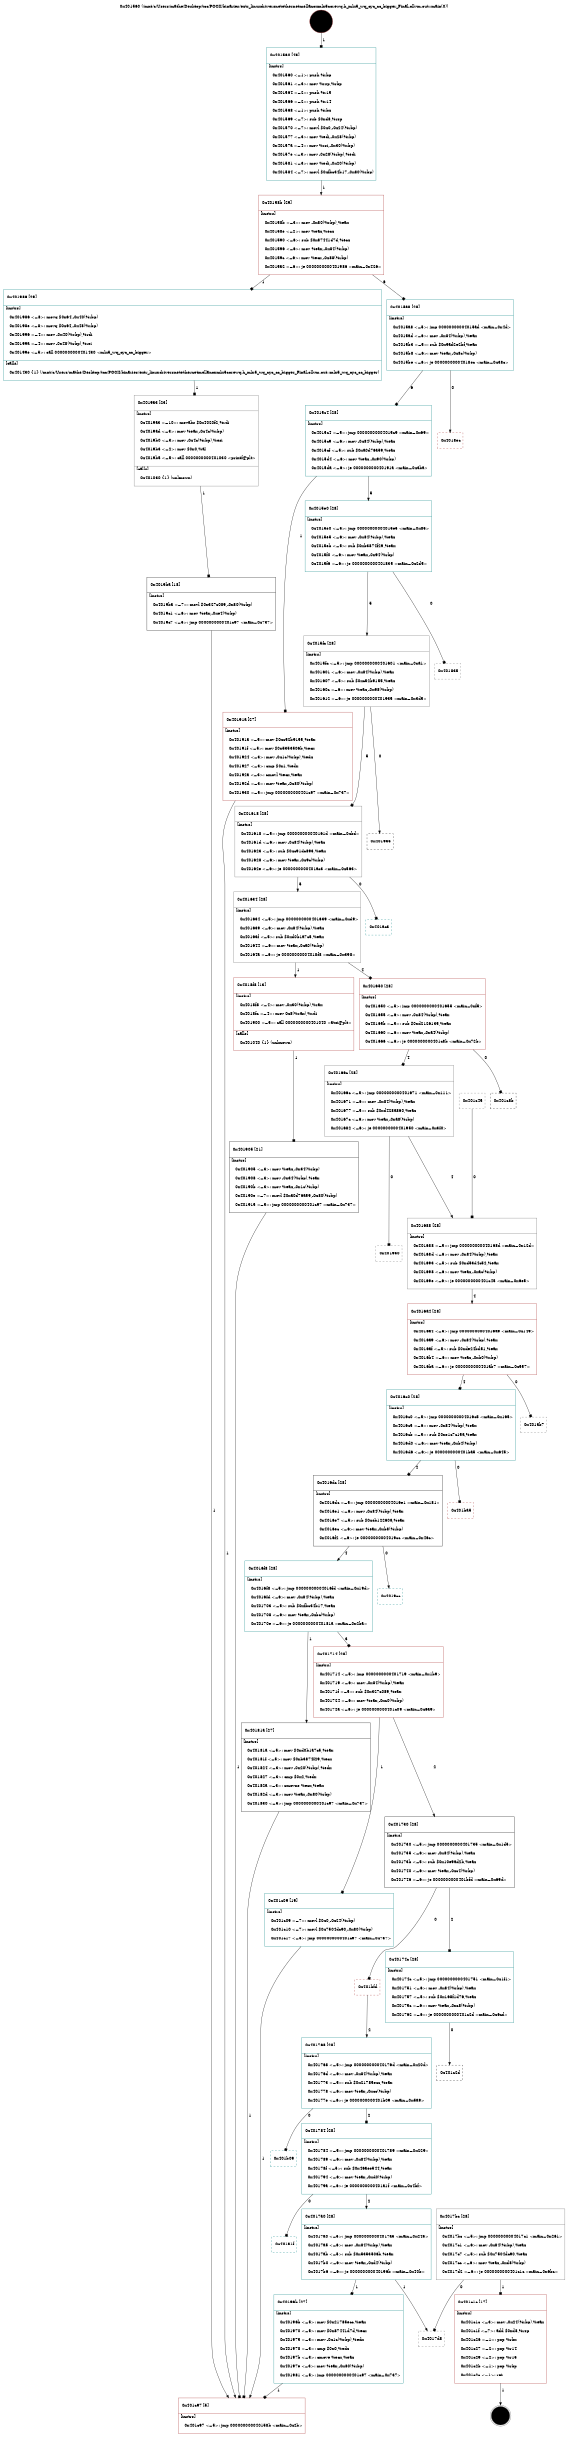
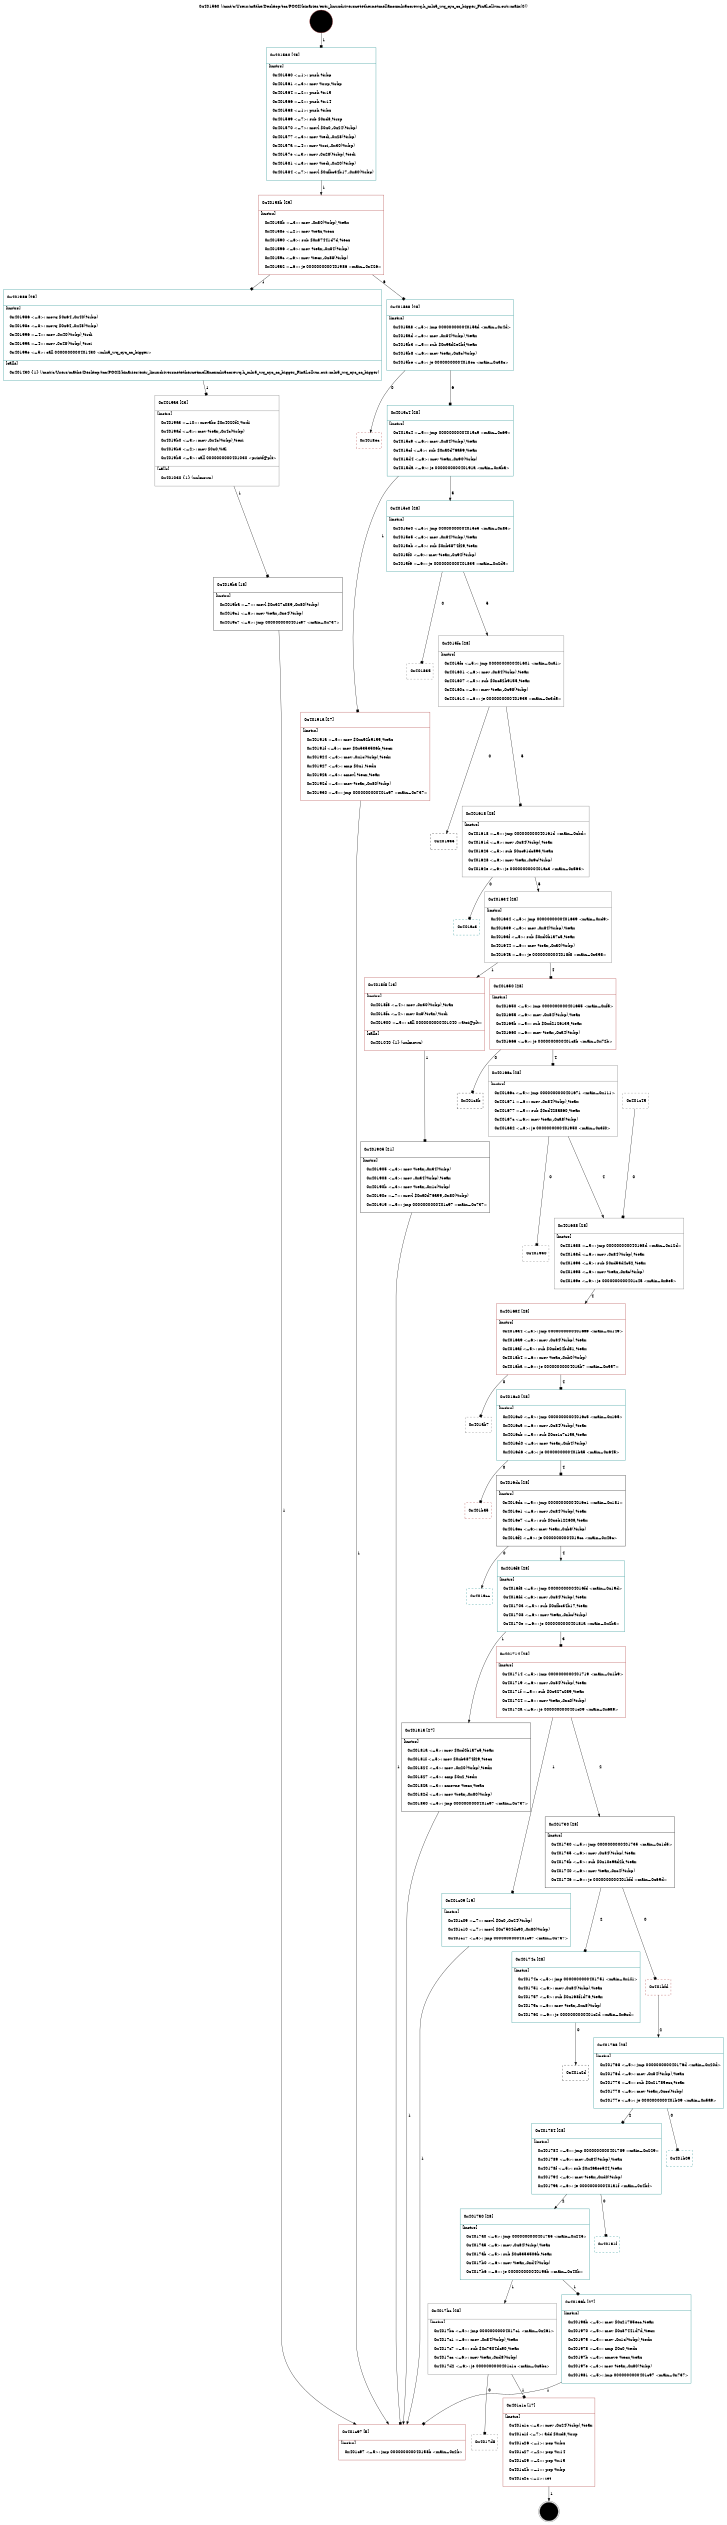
(247, 2101) -> (407, 2114)
(412, 2303) -> (509, 2290)
